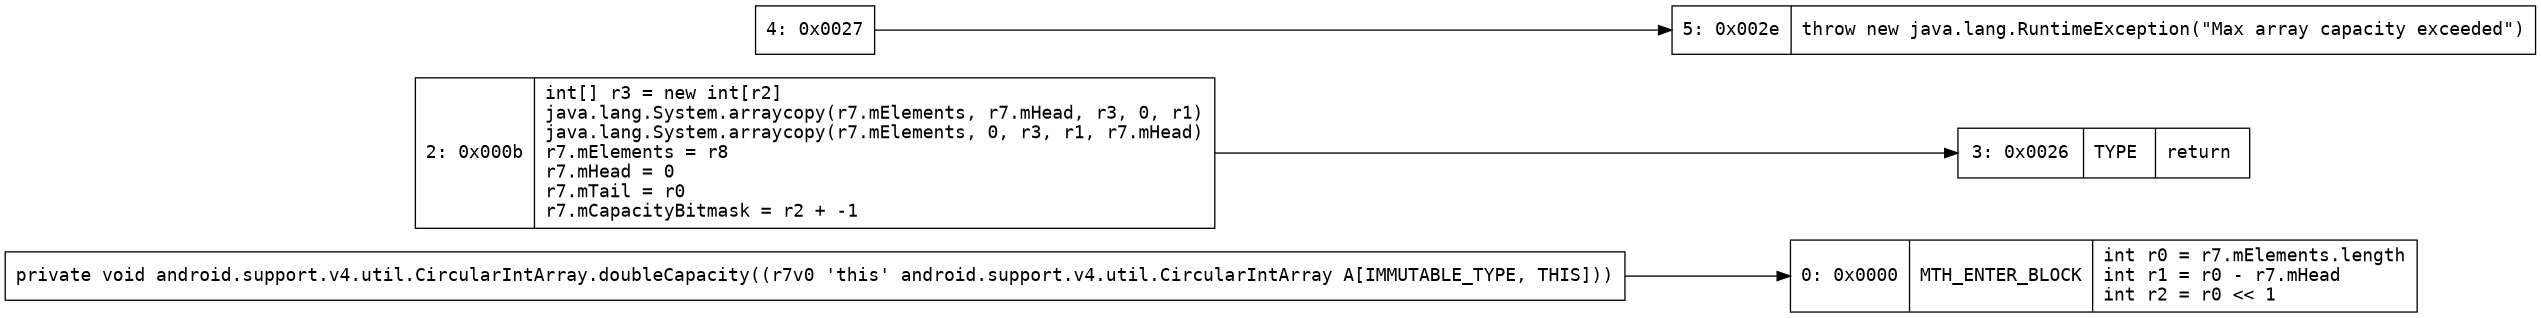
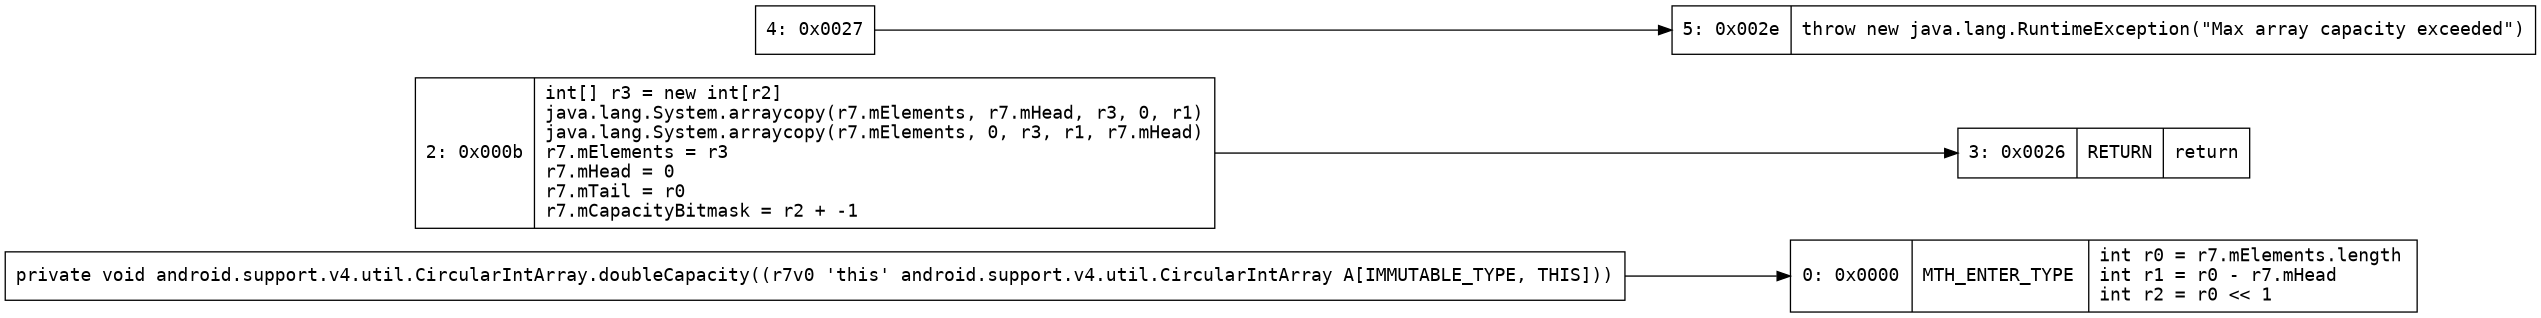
(637, 152) -> (637, 152)
(2116, 152) -> (2120, 152)
(2001, 275) -> (1998, 275)
